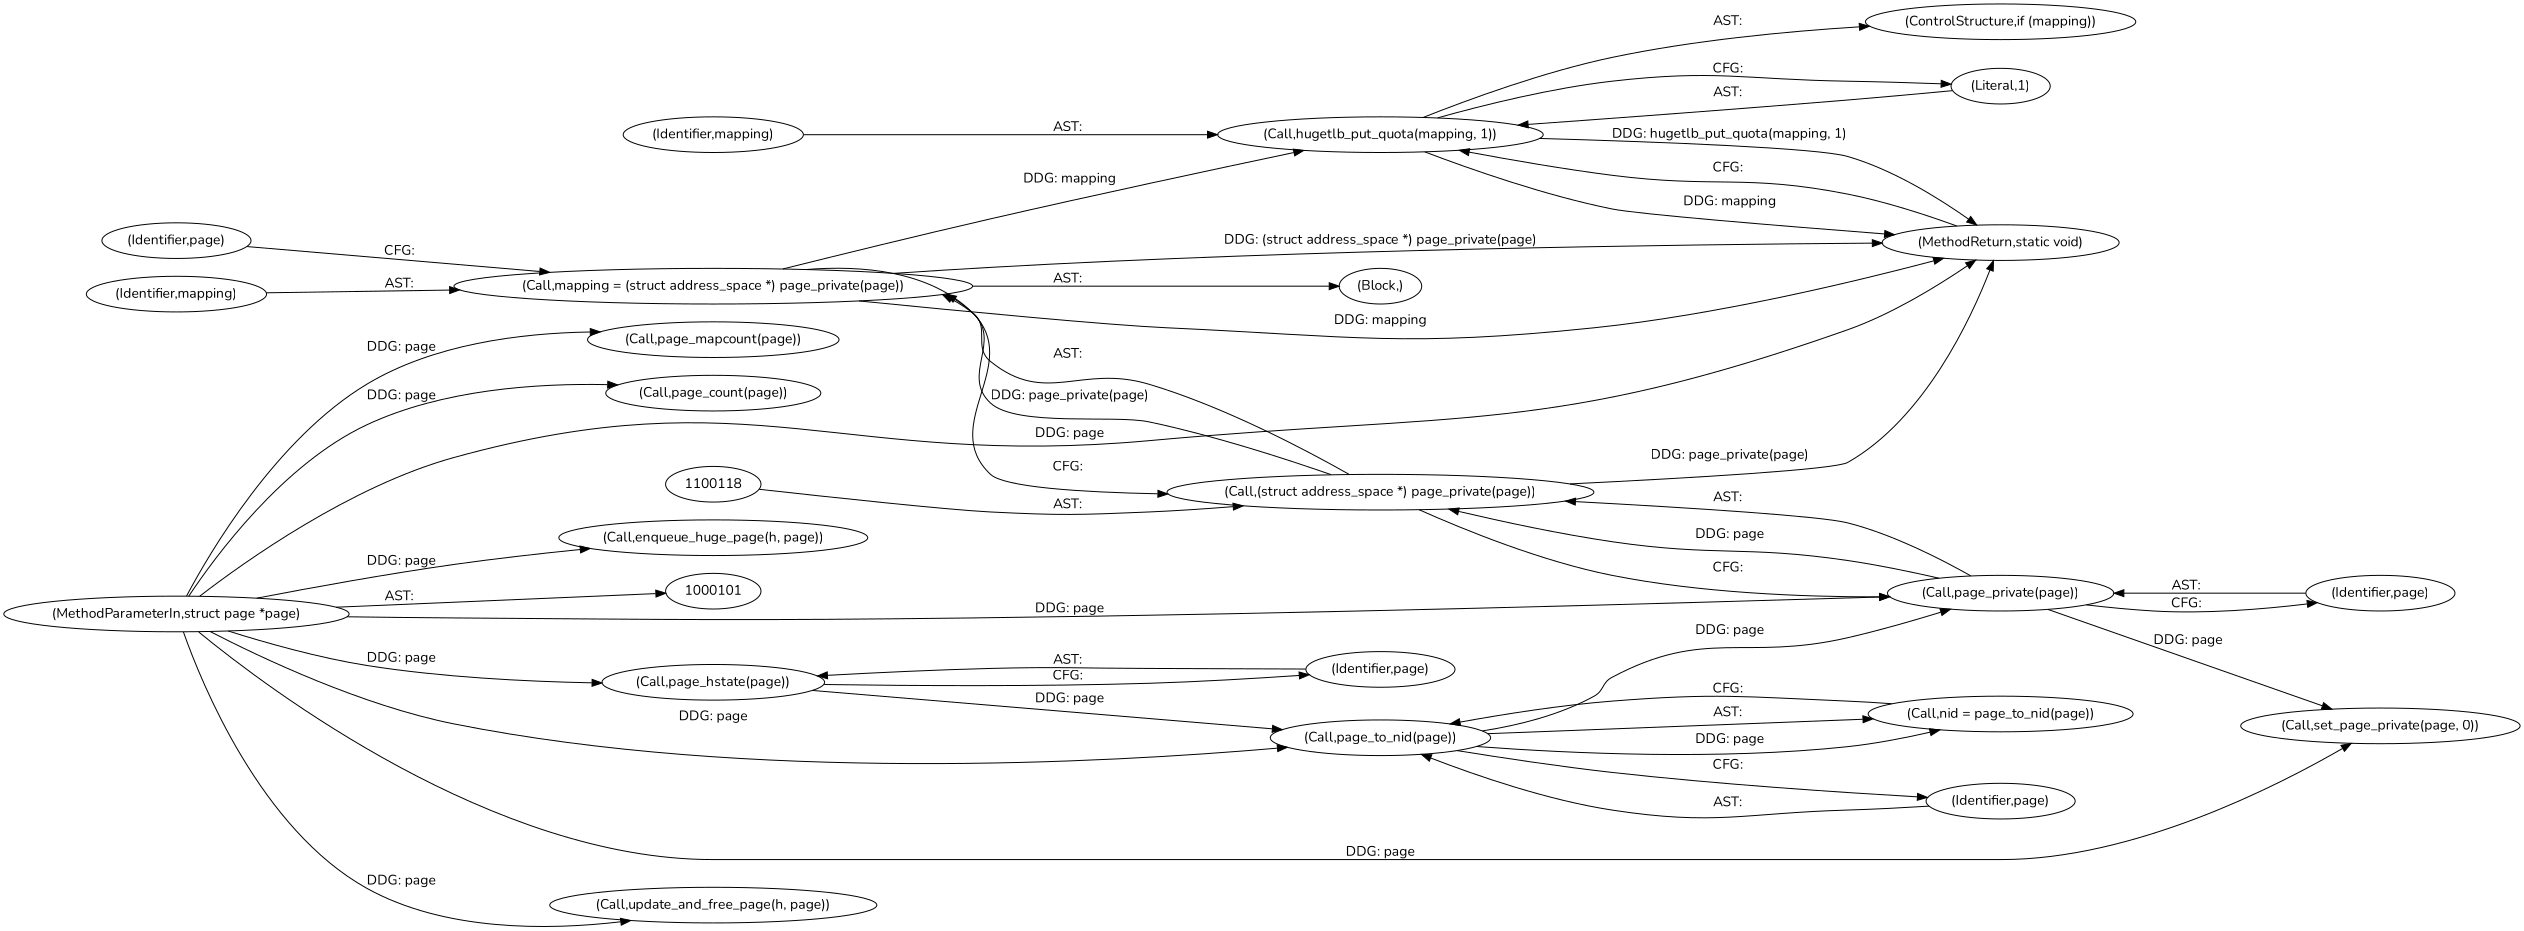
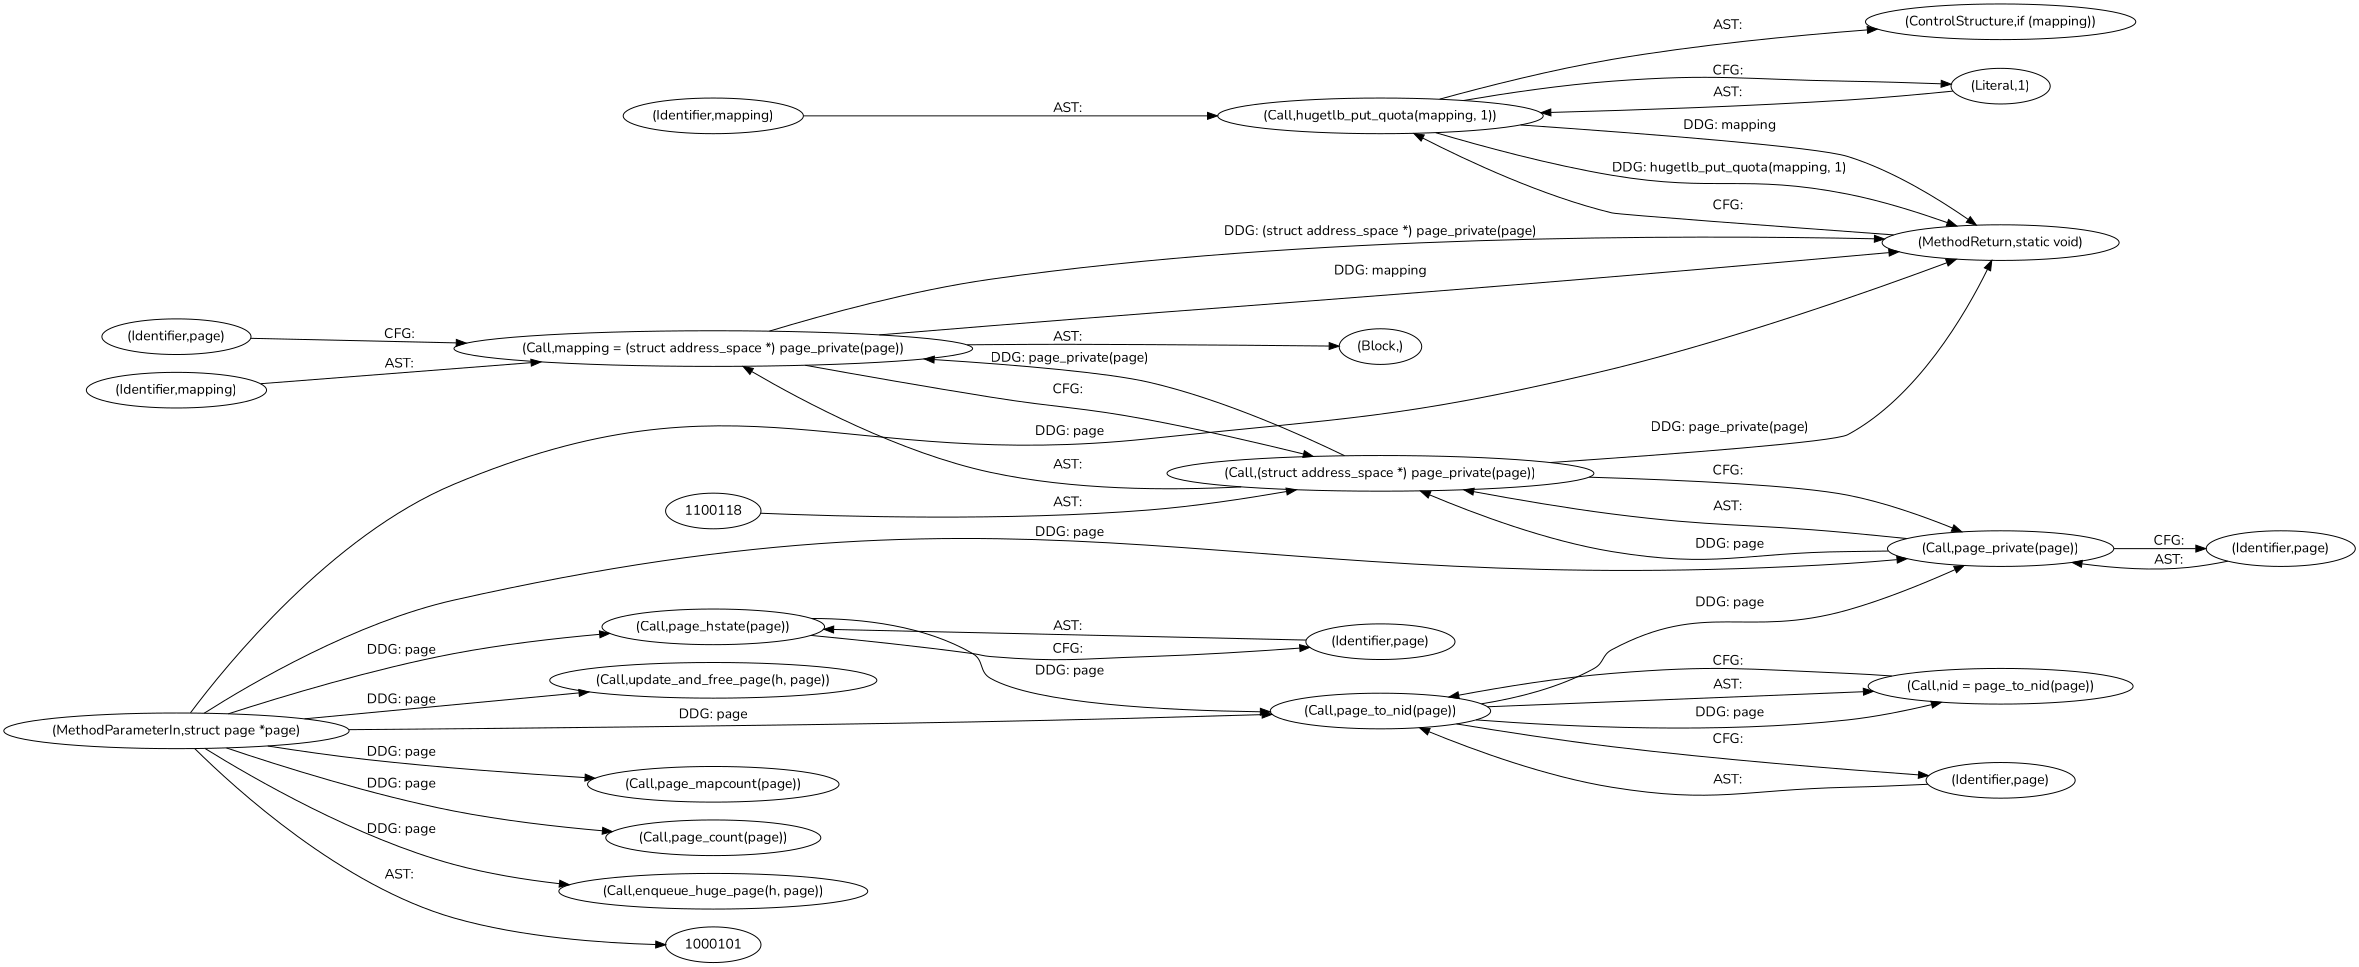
(1038, 208) -> none
(2380, 726) -> none
